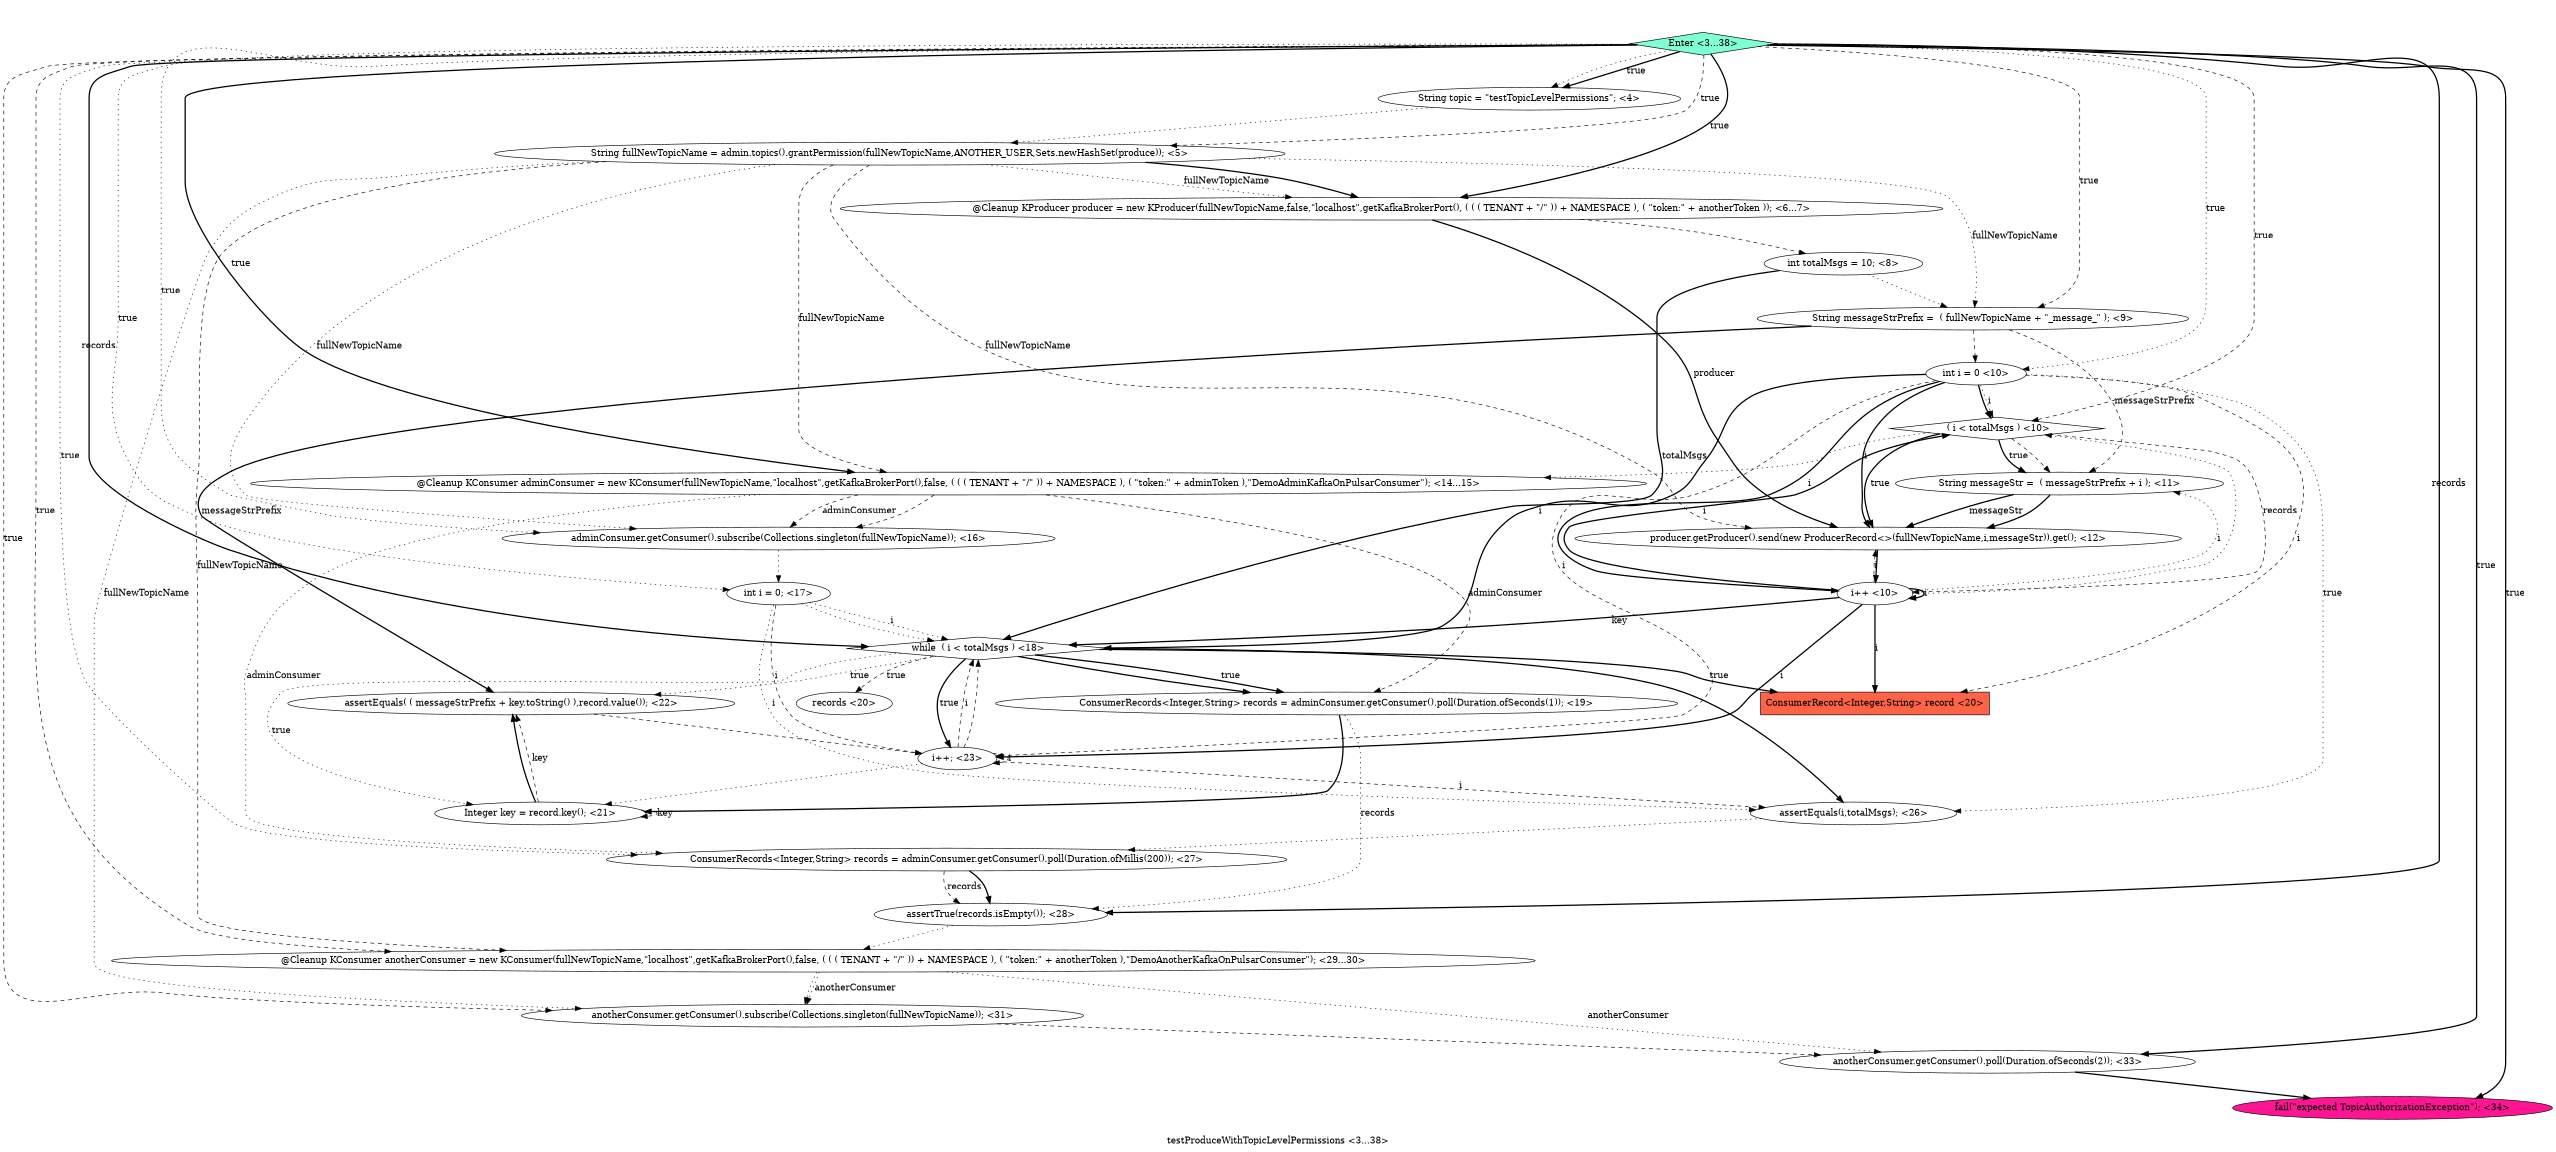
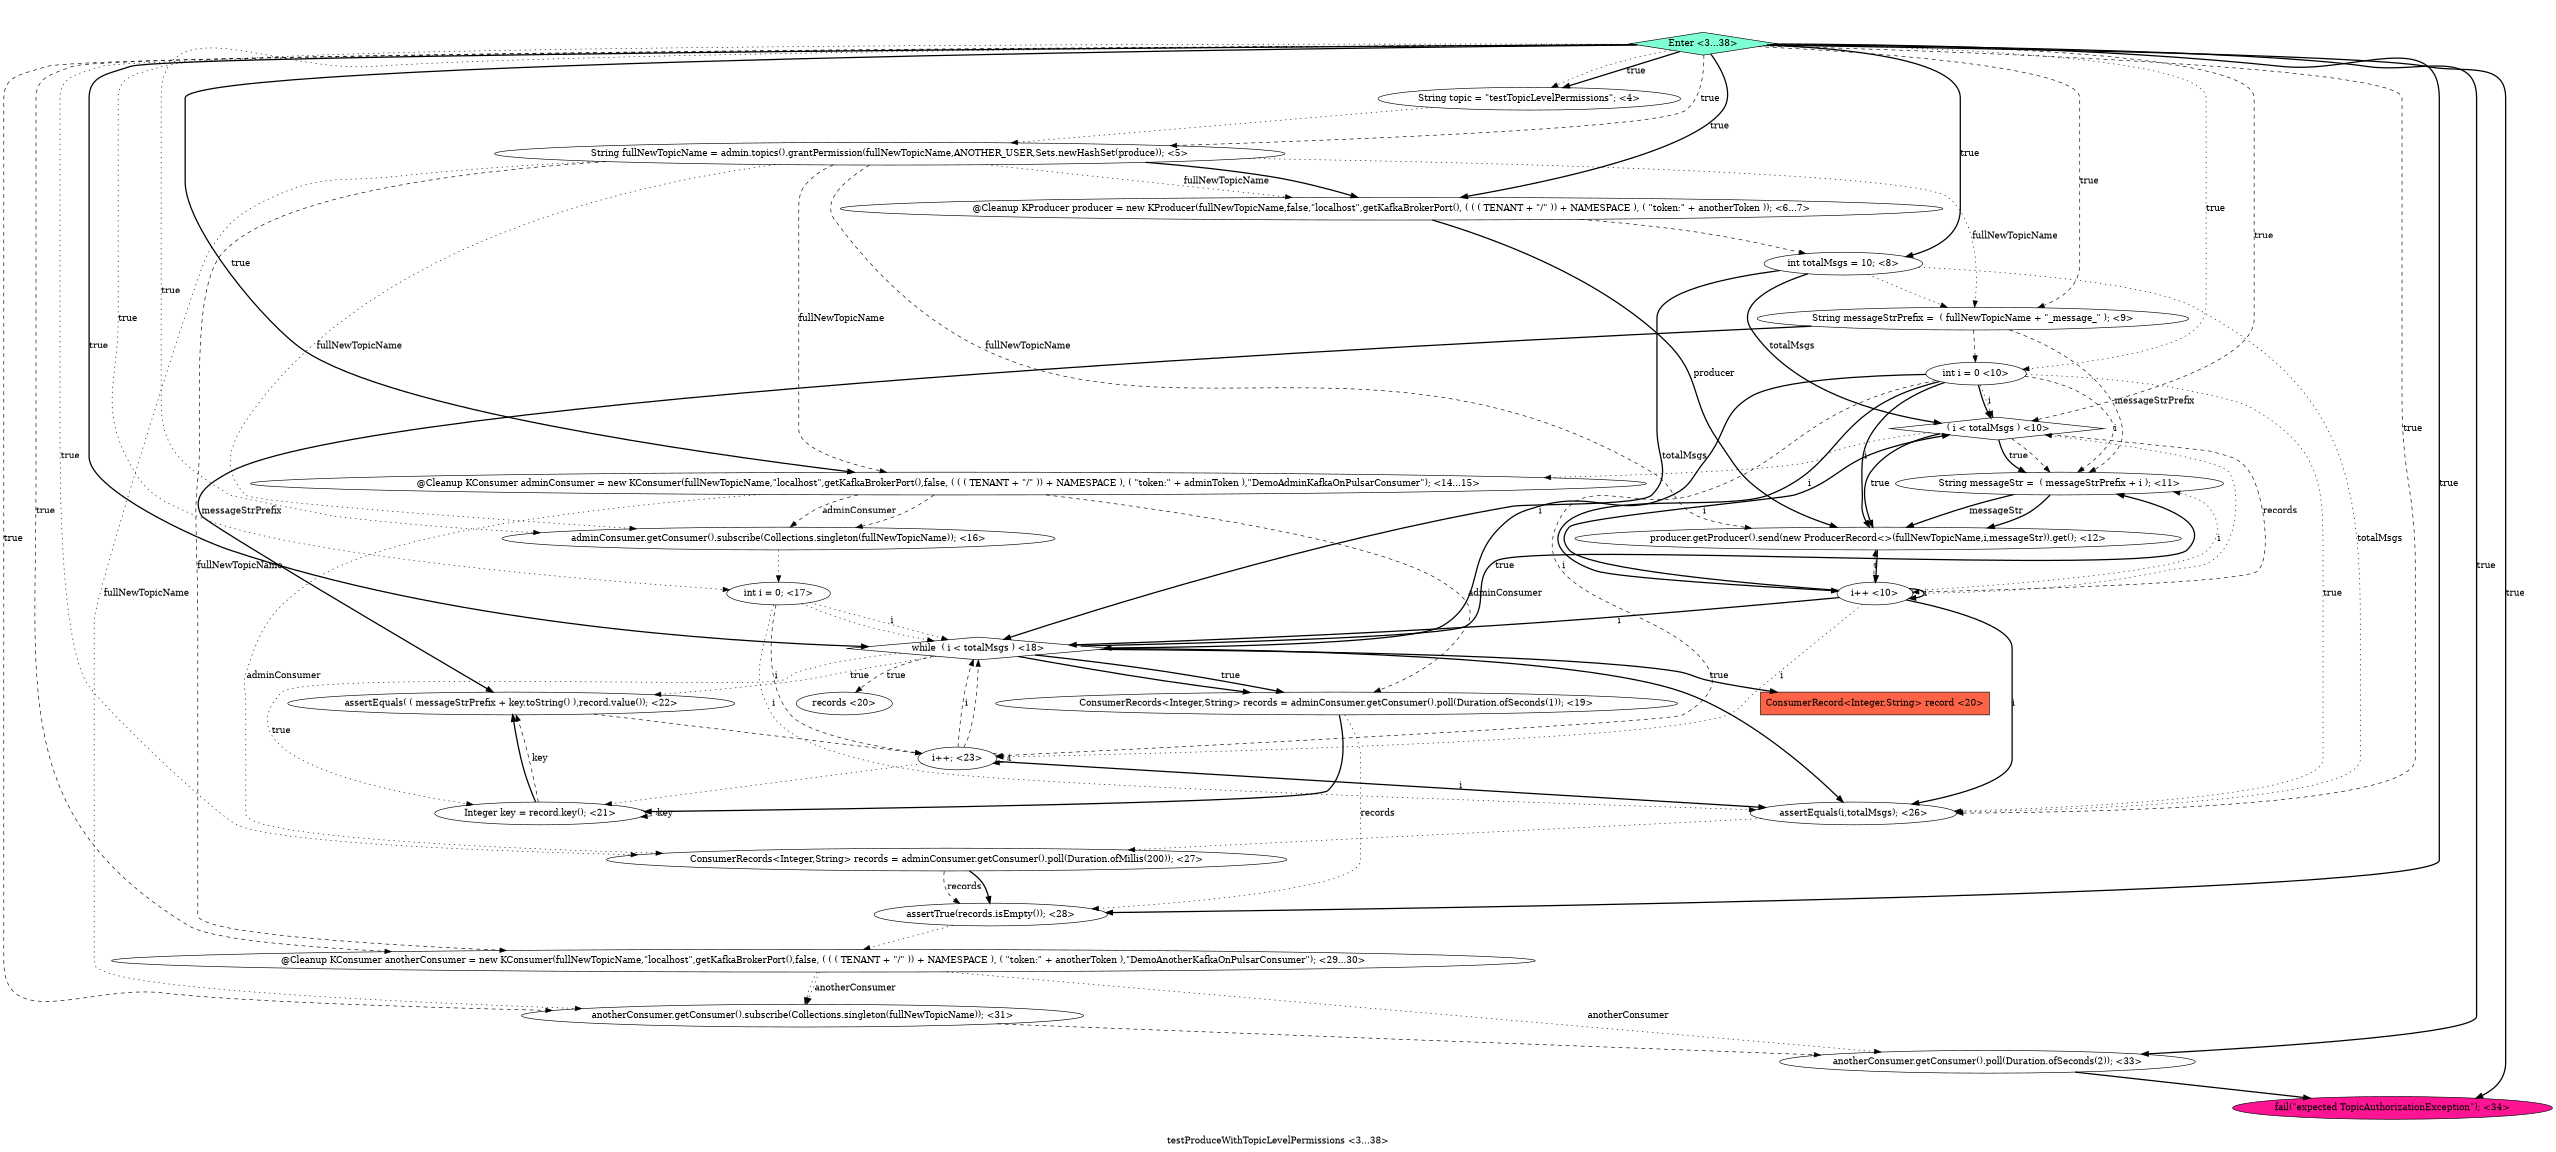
none -> (1955, 85)
none -> (2402, 338)
(99, 346) -> (99, 346)
none -> (1794, 371)
(2449, 484) -> (2449, 484)
(2294, 537) -> (2101, 408)
none -> (2359, 564)
(1619, 621) -> (1619, 621)
(1875, 645) -> (2012, 697)
(938, 696) -> (1662, 555)
(1453, 742) -> (1453, 742)
(1377, 784) -> (1377, 784)
